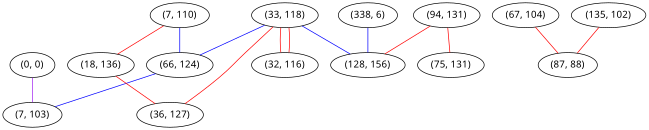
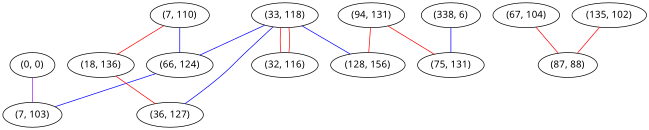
(368, 40) -> (451, 40)
(231, 67) -> (231, 67)
